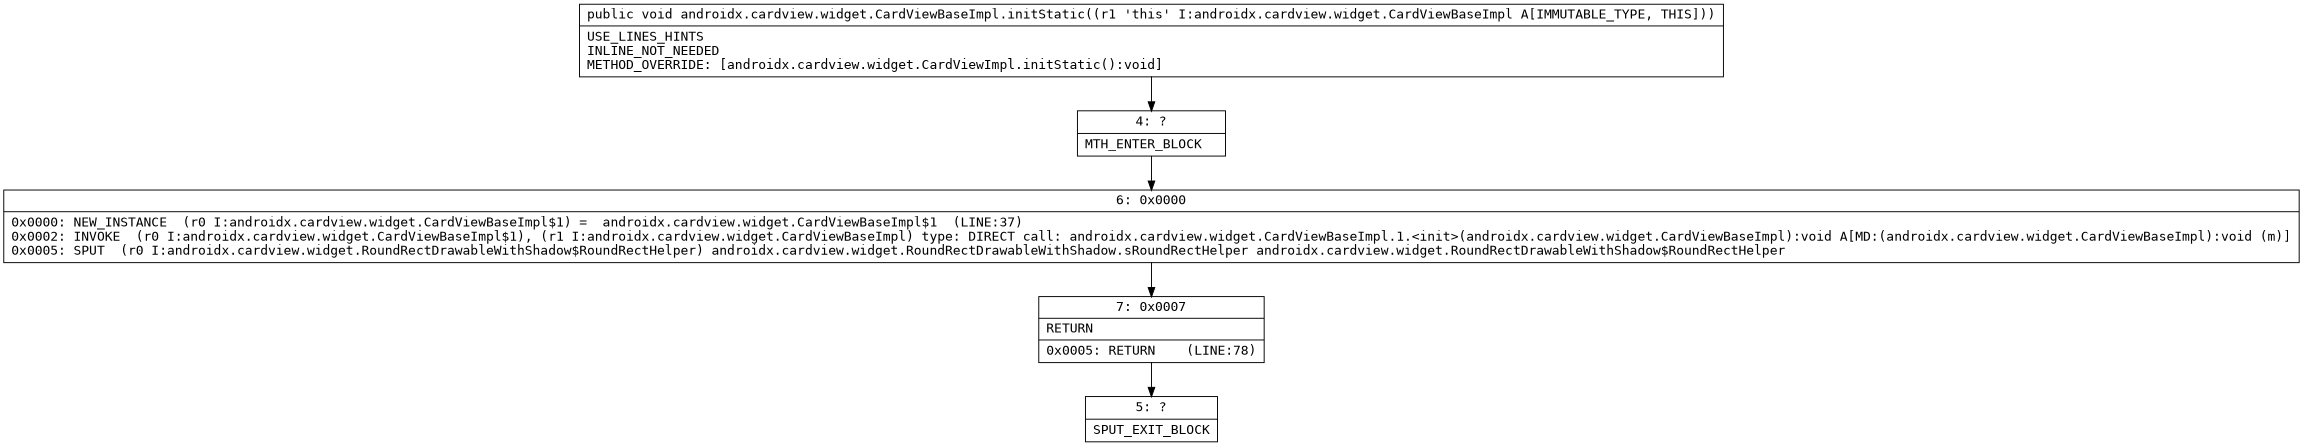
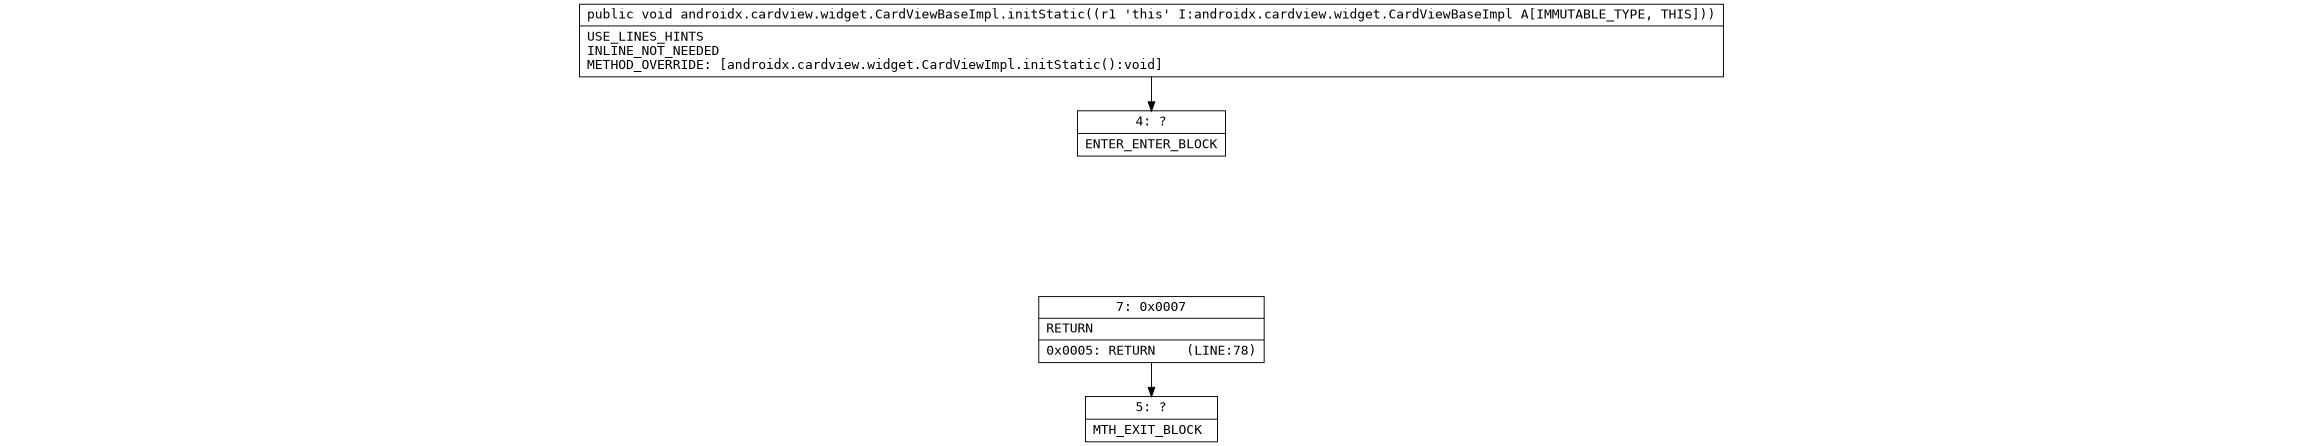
(1143, 144) -> (1151, 144)
(1151, 226) -> none
(1151, 430) -> (1148, 430)
